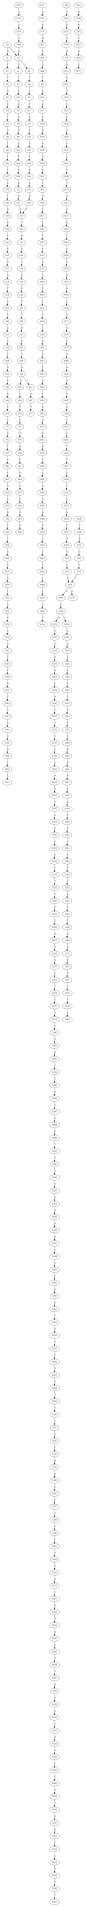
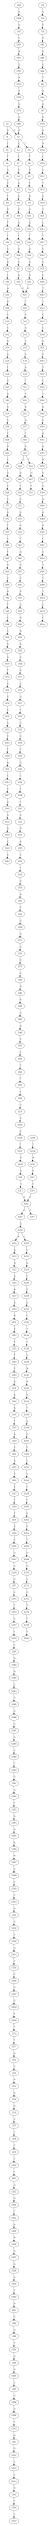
none -> (19, 77)
none -> (20, 617)
